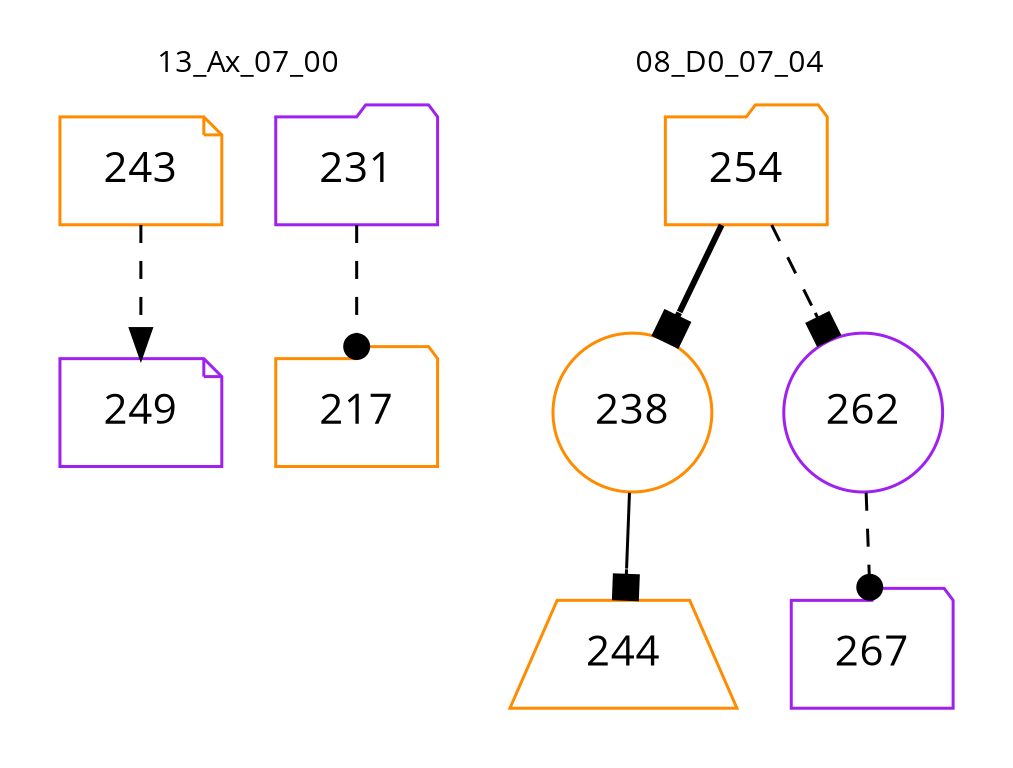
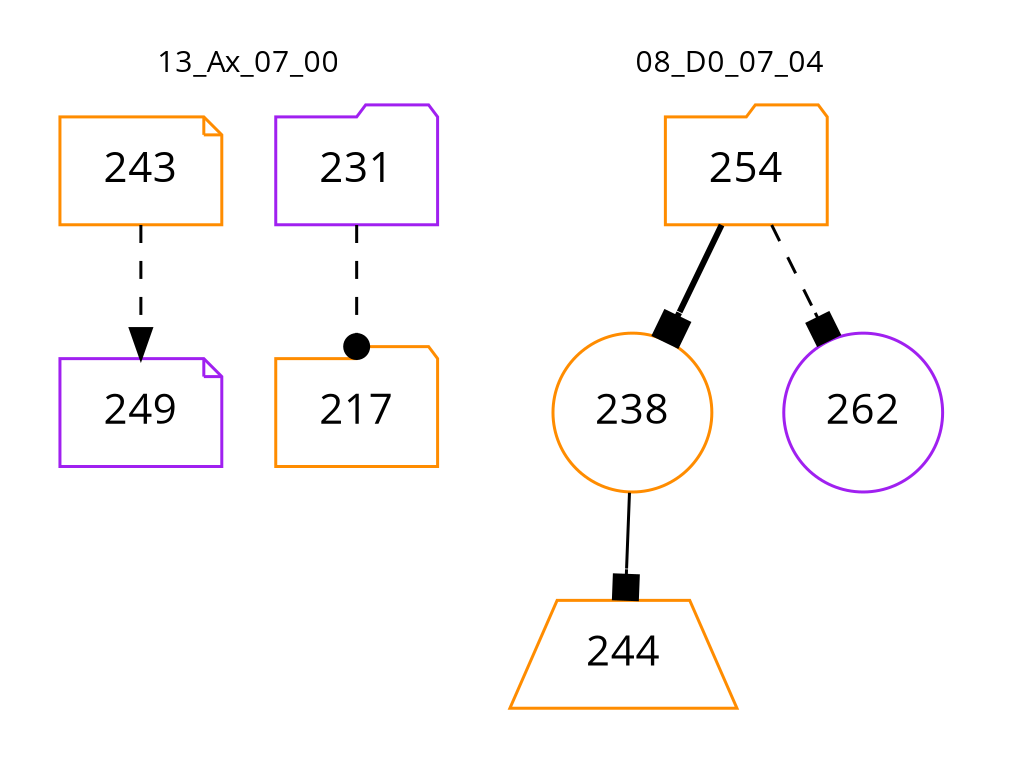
(872, 654) -> none
